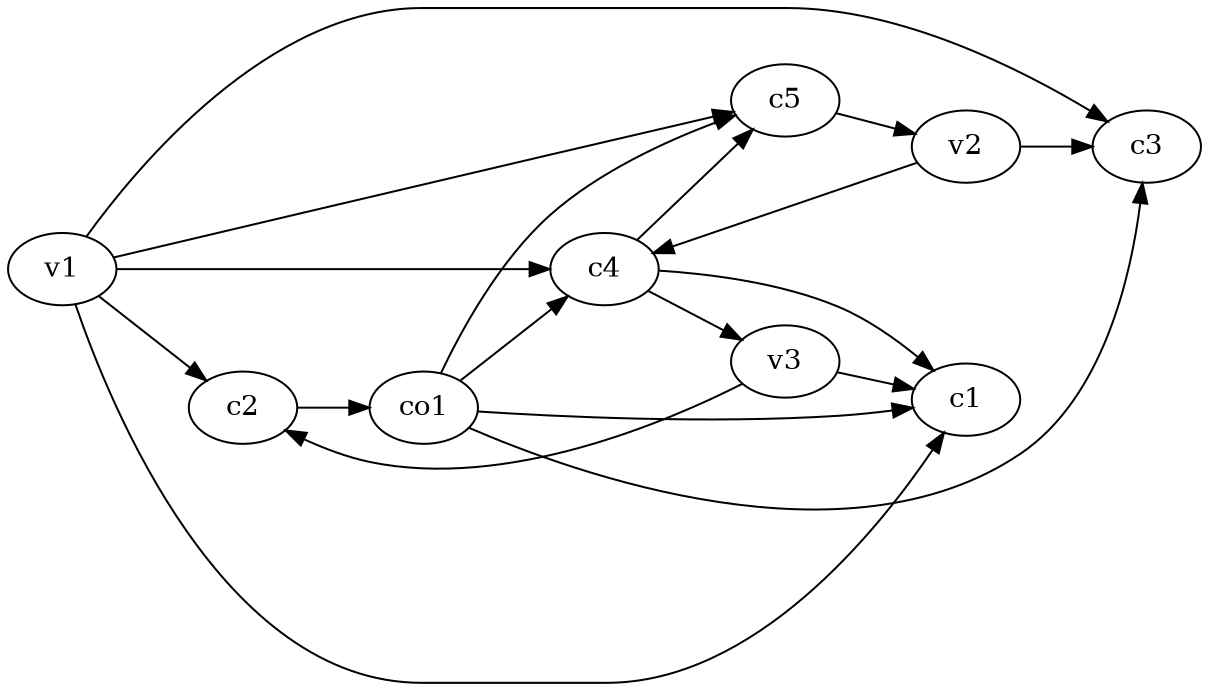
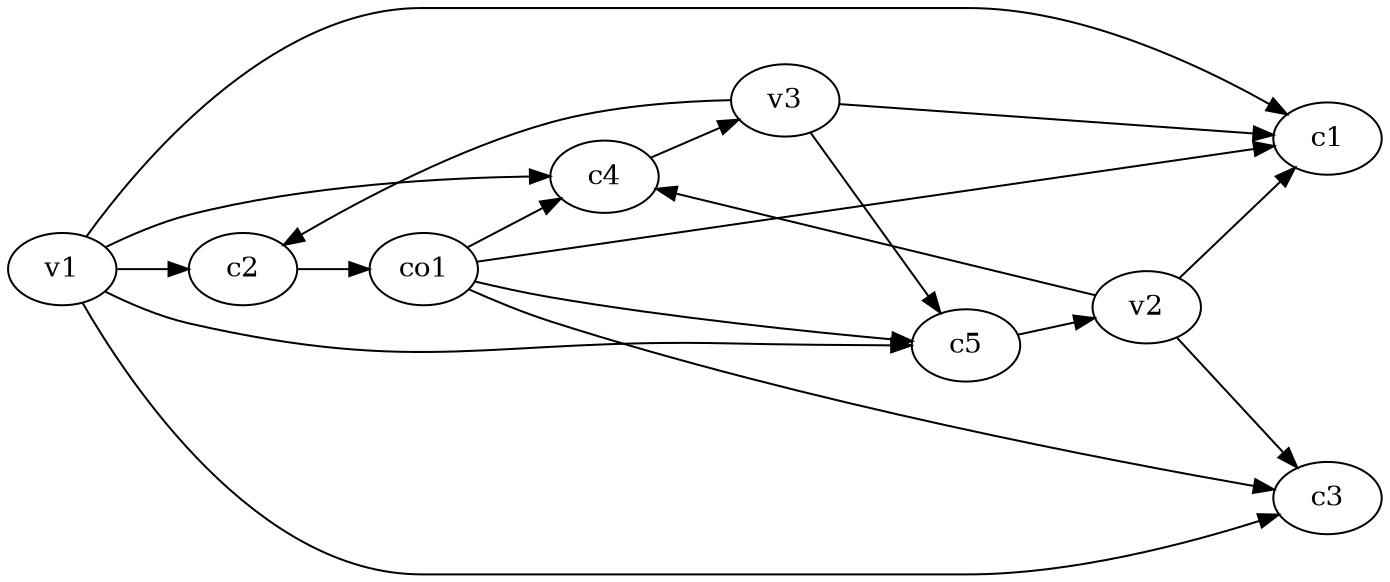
(688, 192) -> (873, 219)
(796, 292) -> (1230, 230)
